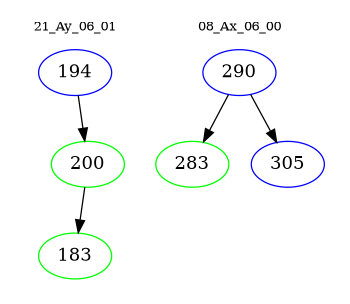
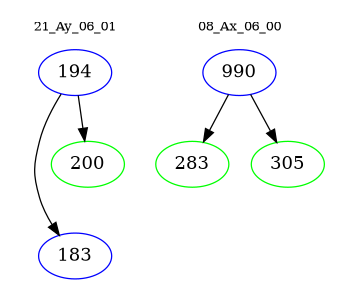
(239, 73) -> (239, 73)
(288, 164) -> (288, 164)
(82, 204) -> (36, 158)
(75, 256) -> (75, 256)
